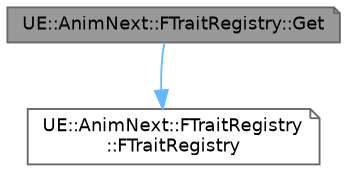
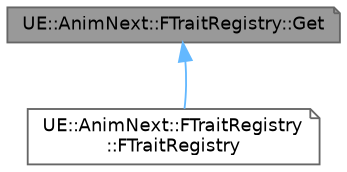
(162, 66) -> (186, 85)
